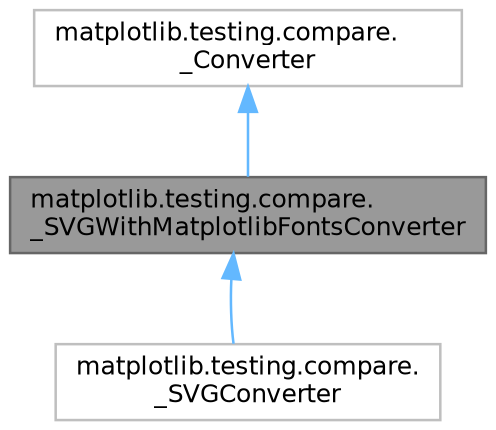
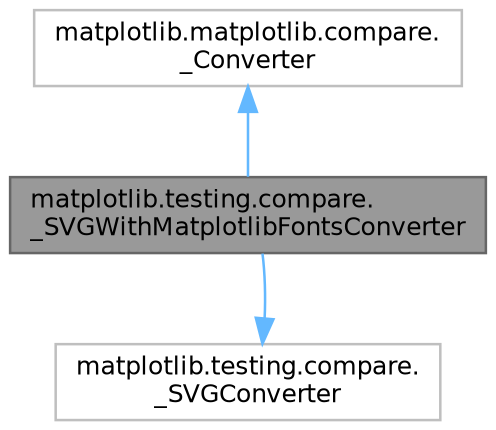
(248, 48) -> (248, 48)
(231, 311) -> (265, 286)
